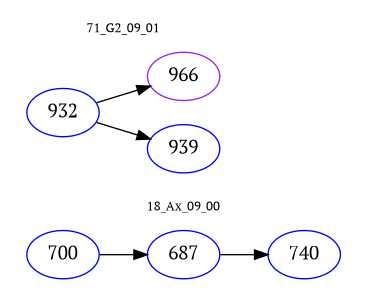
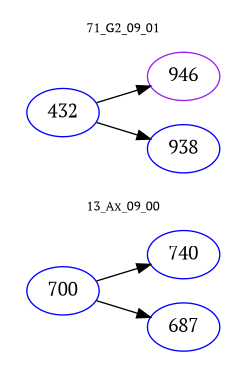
(184, 76) -> (184, 76)
(63, 113) -> (63, 113)
(184, 149) -> (184, 149)
(184, 207) -> (123, 207)
(237, 255) -> (117, 275)
